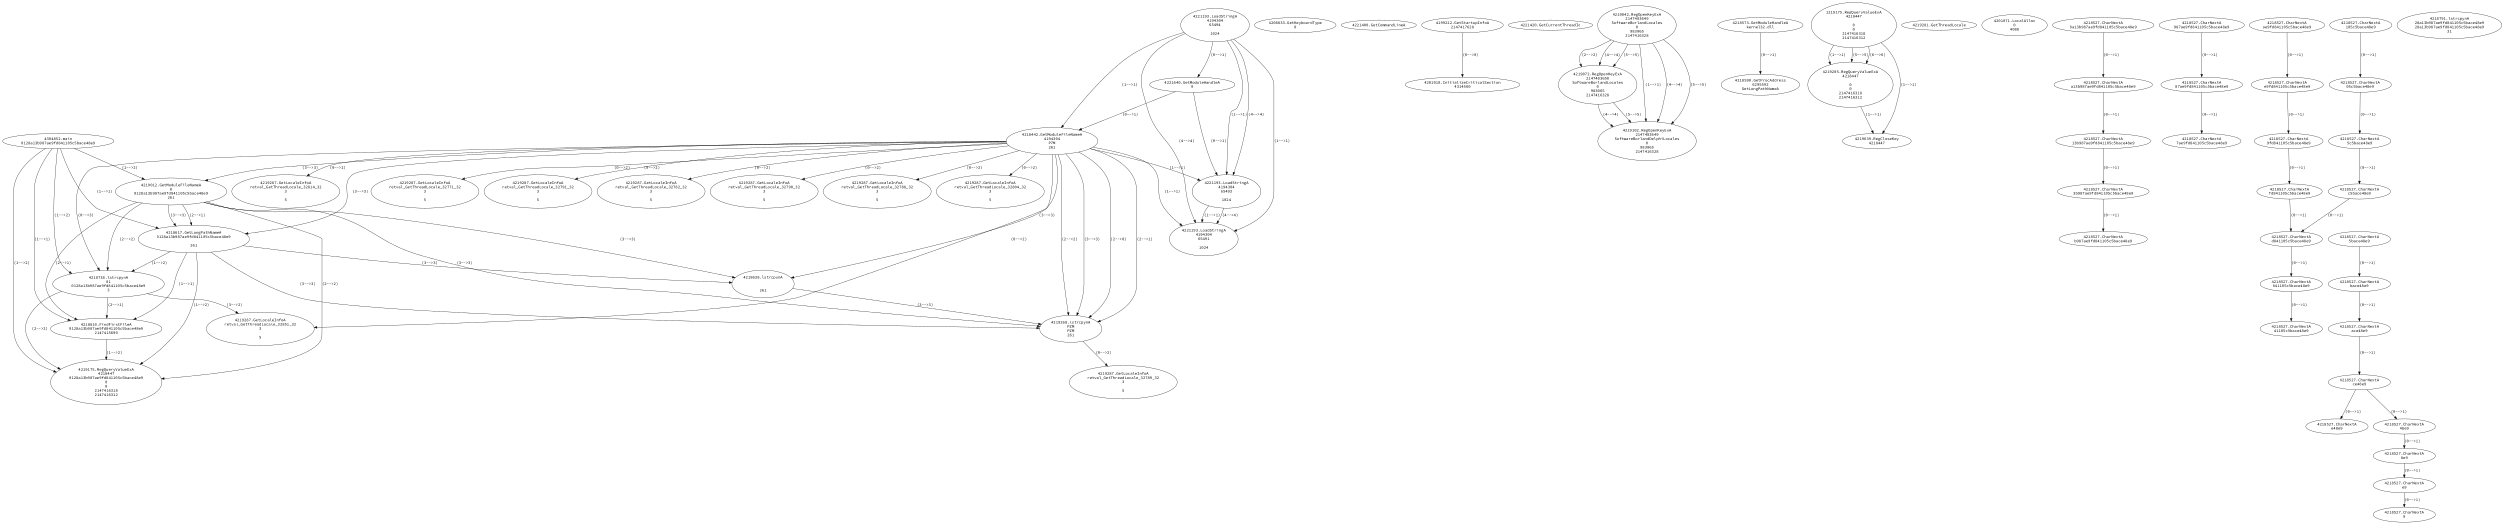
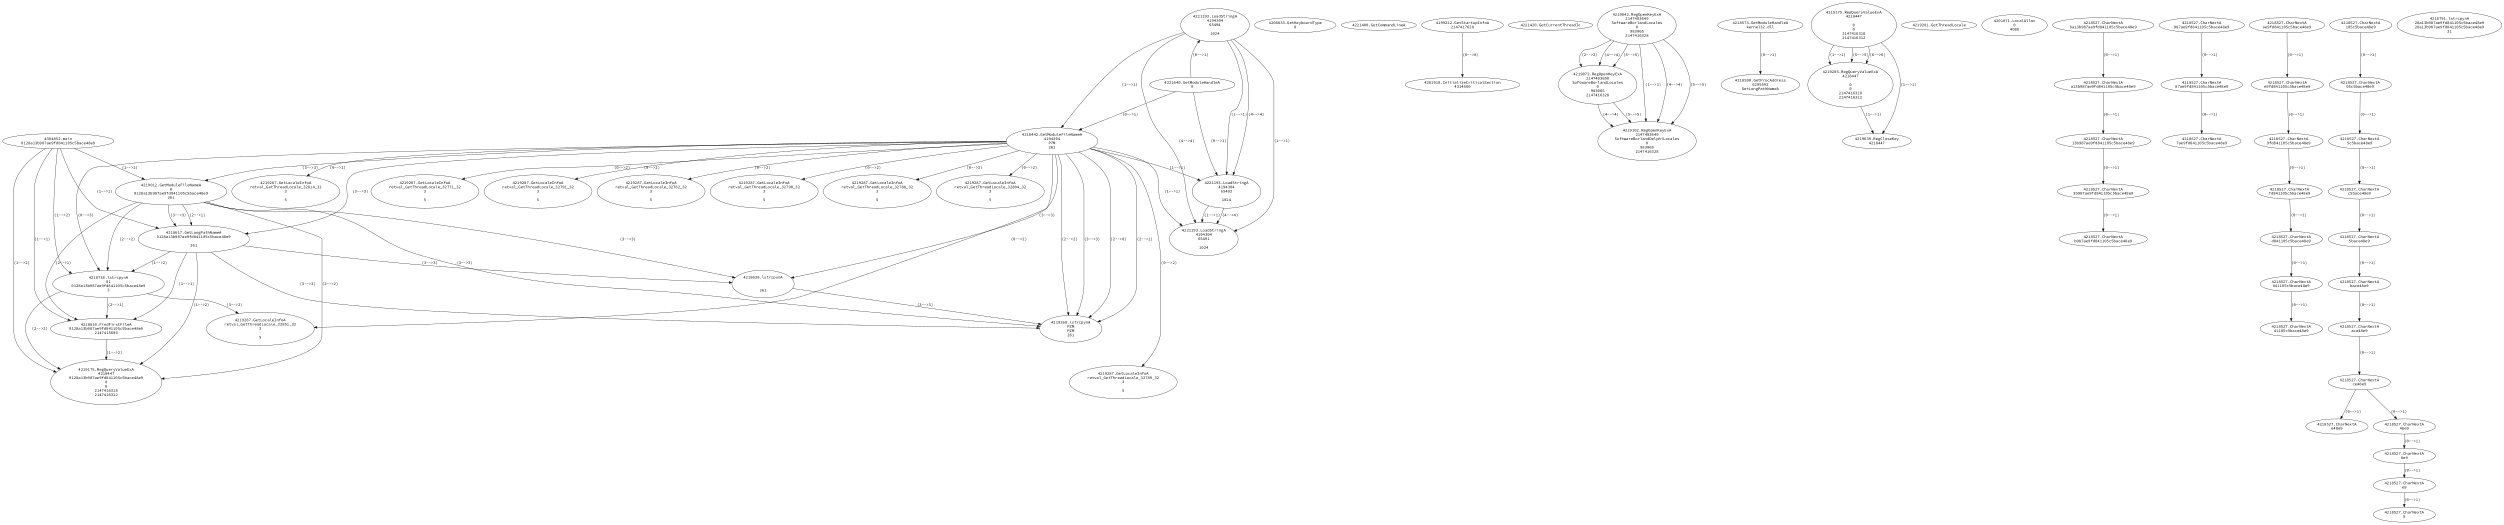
(1854, 25) -> (1854, 25)
(1208, 59) -> (1191, 59)
(2326, 214) -> (2359, 214)
(1094, 353) -> (1159, 242)
